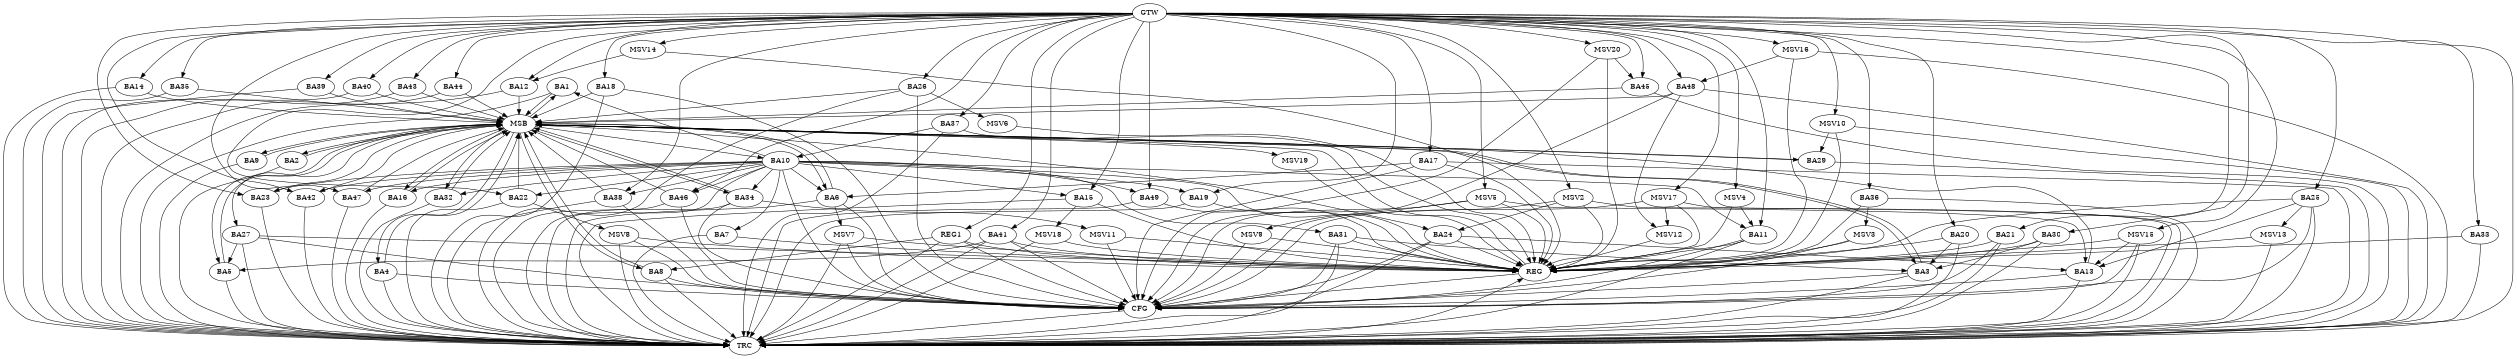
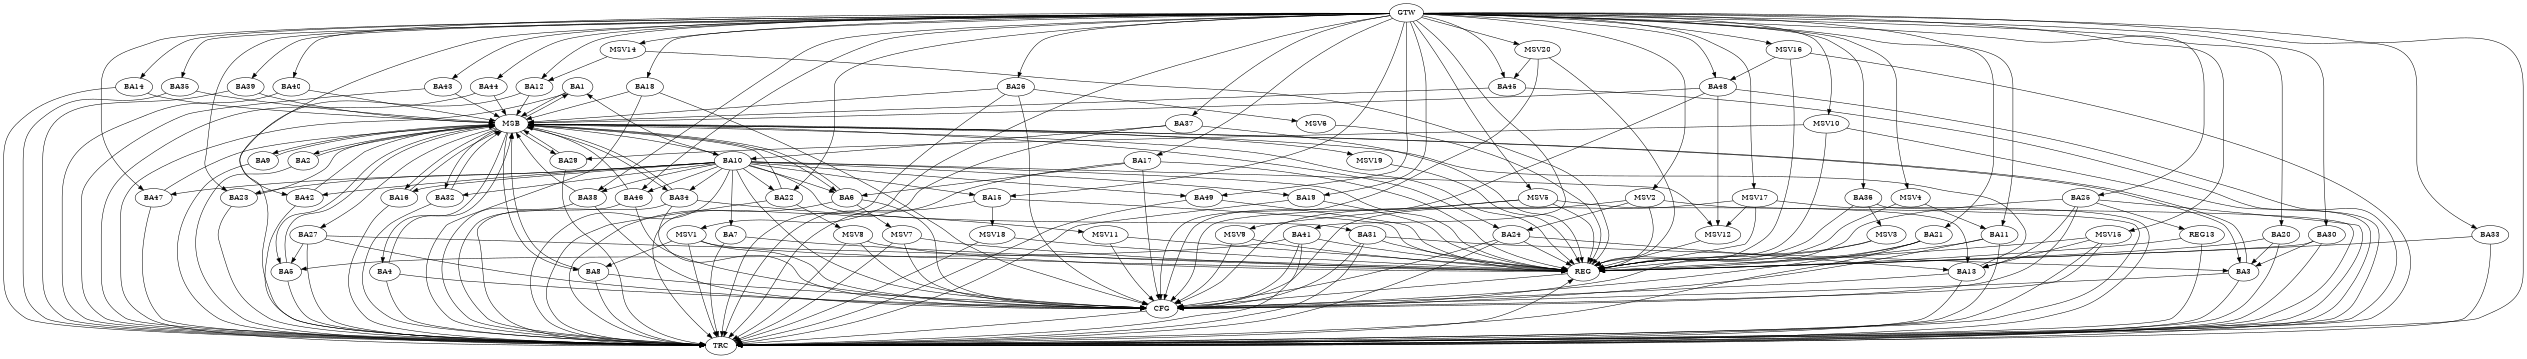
(1283, 148) -> (1143, 144)
(1229, 171) -> (1236, 174)
(951, 235) -> (687, 235)
(2273, 235) -> (2202, 235)
